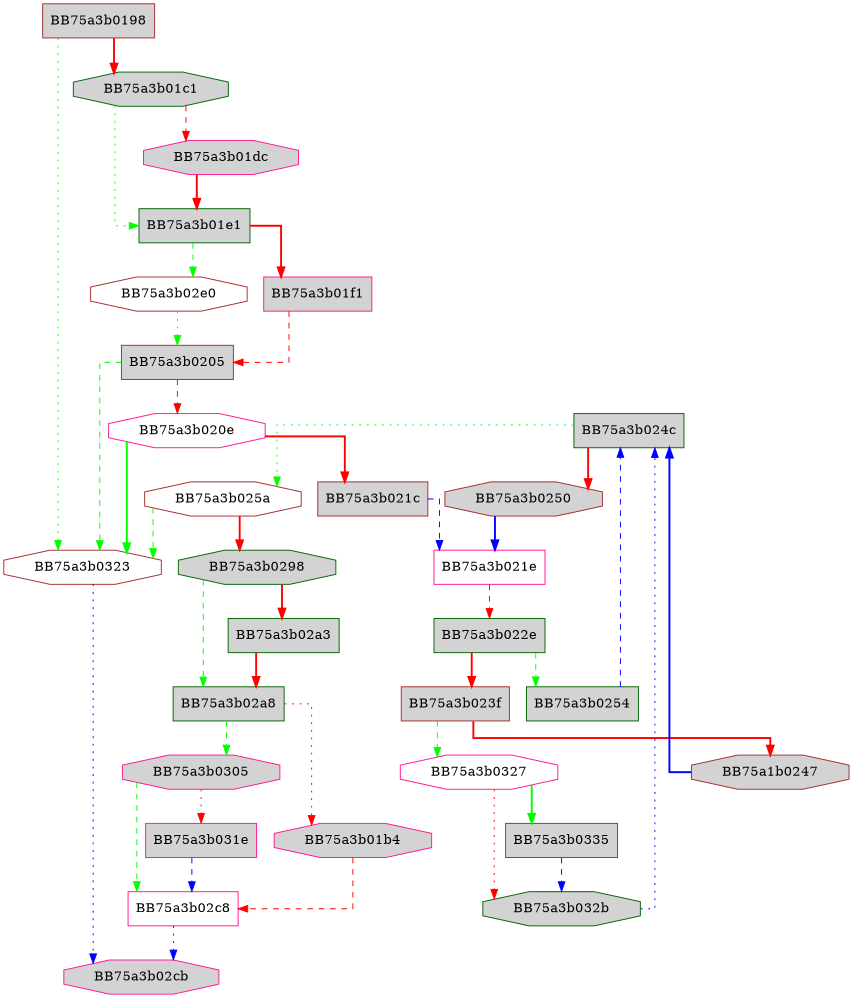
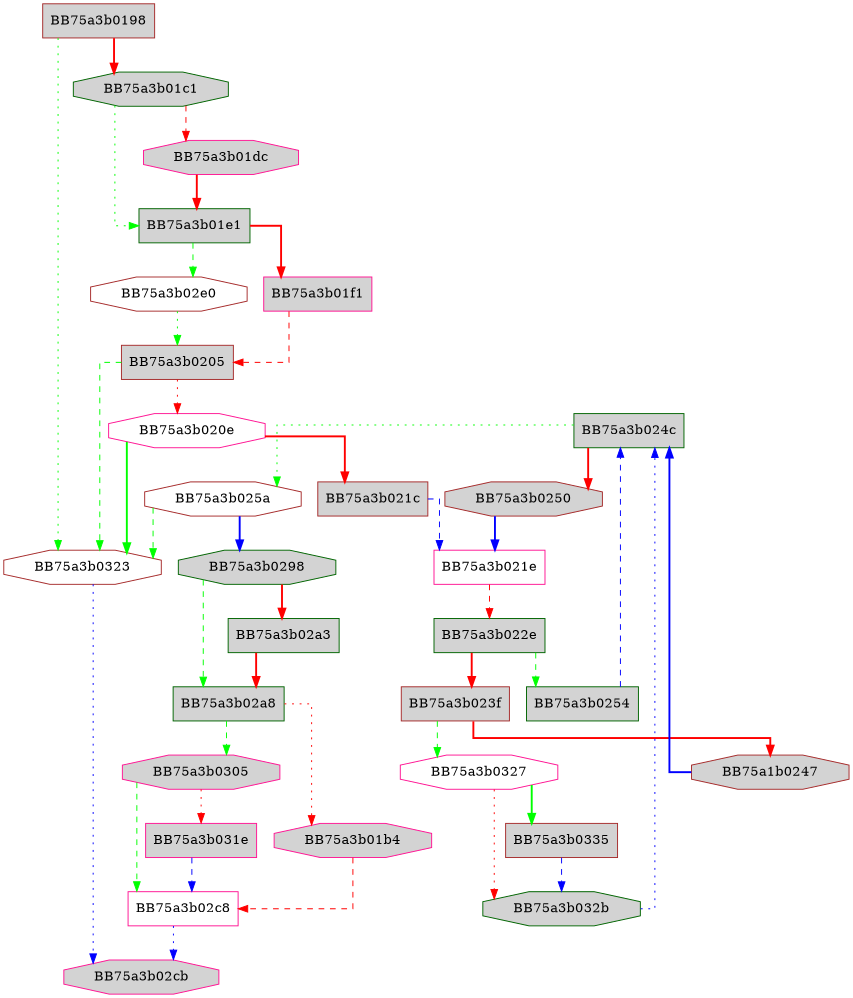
(177, 392) -> (177, 392)
(240, 528) -> (240, 528)
